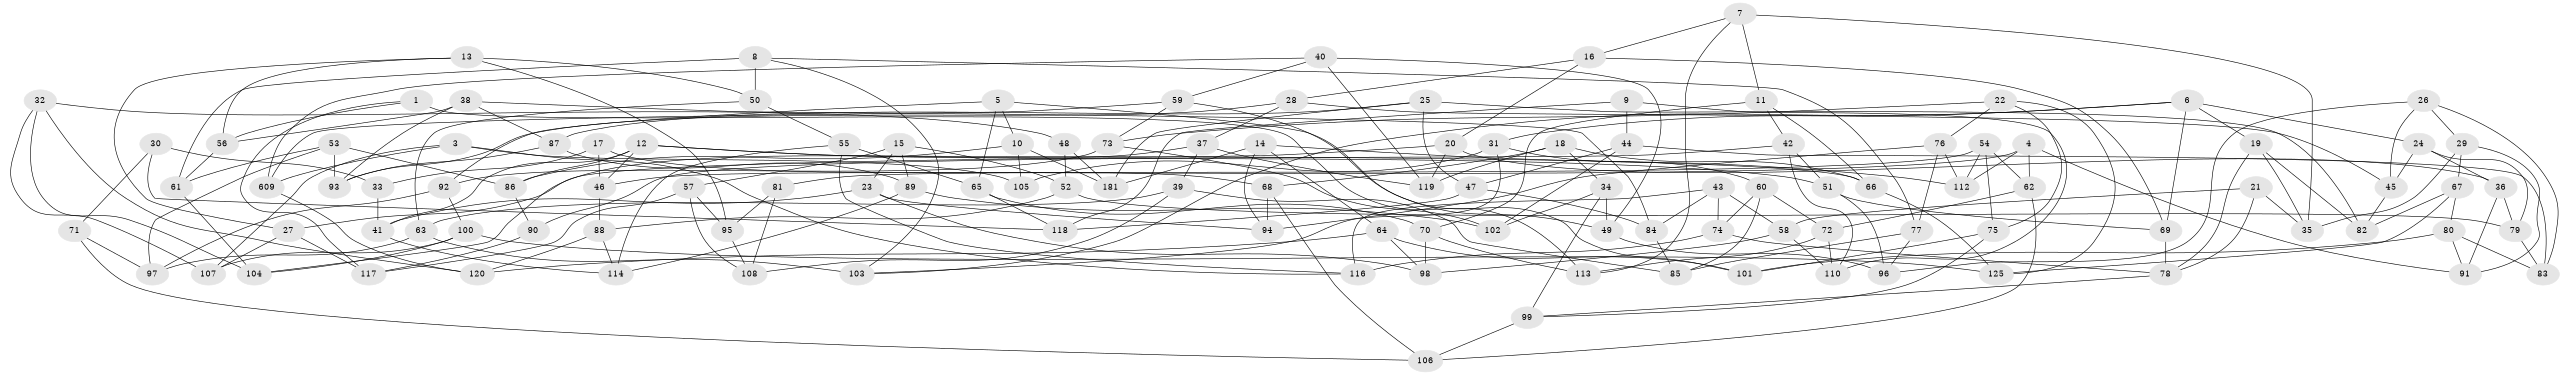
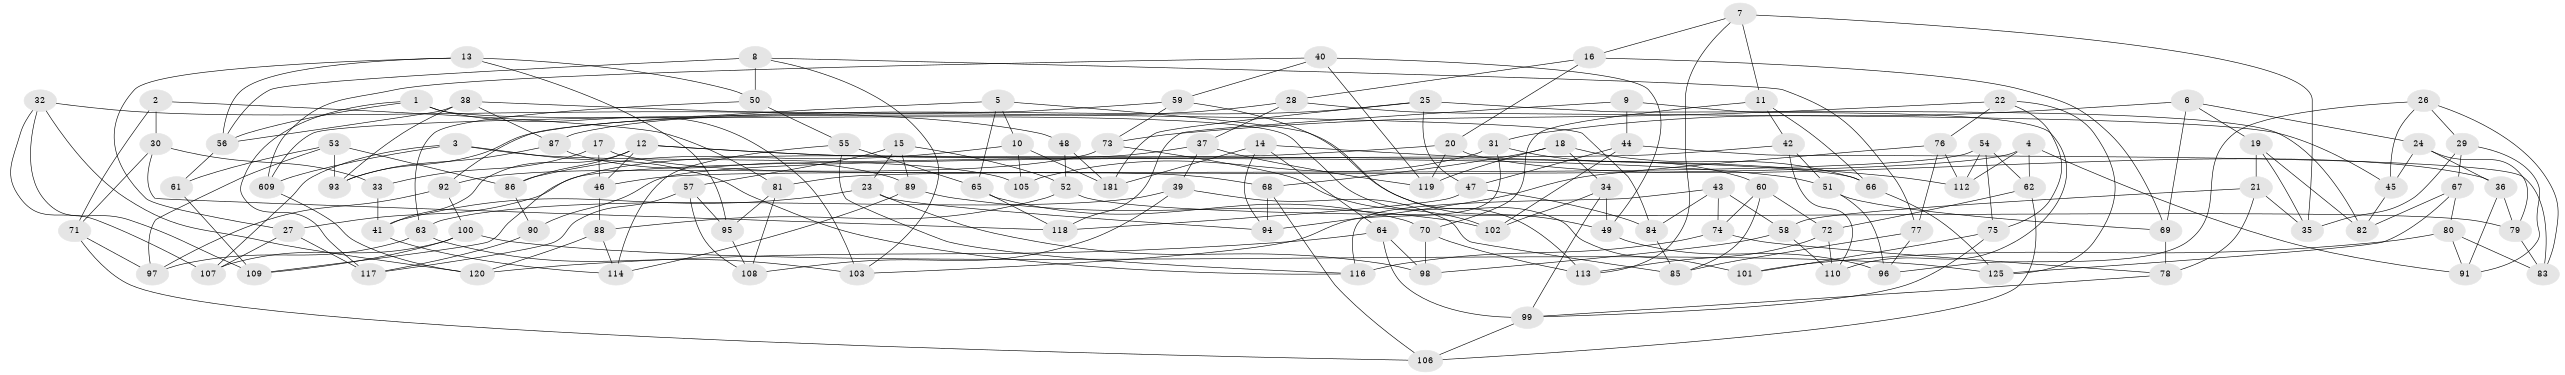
(435, 73) -> (473, 72)
none -> (156, 101)
(1445, 131) -> (697, 123)
(2223, 210) -> (2256, 166)
(1561, 258) -> (1432, 302)
(254, 274) -> (254, 274)
